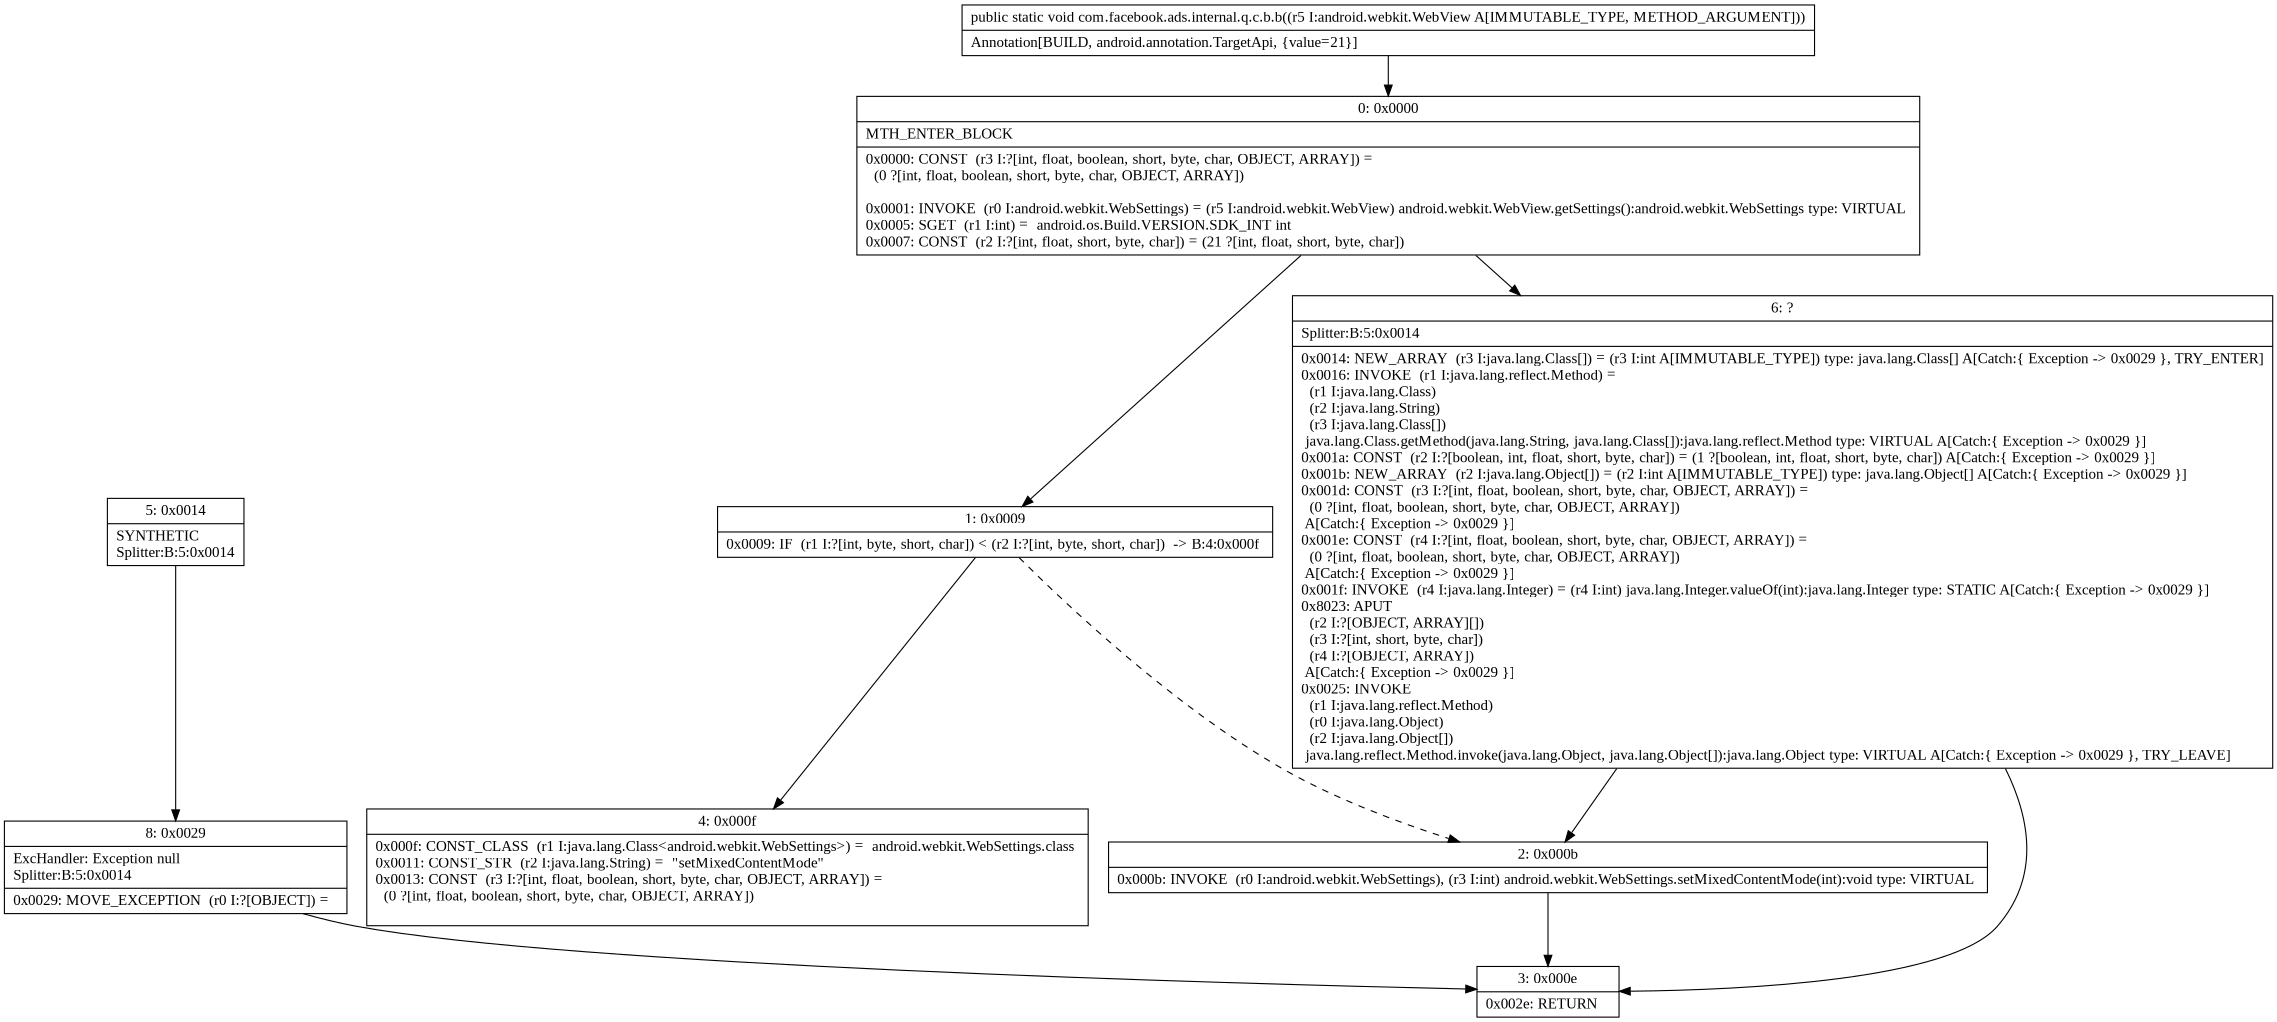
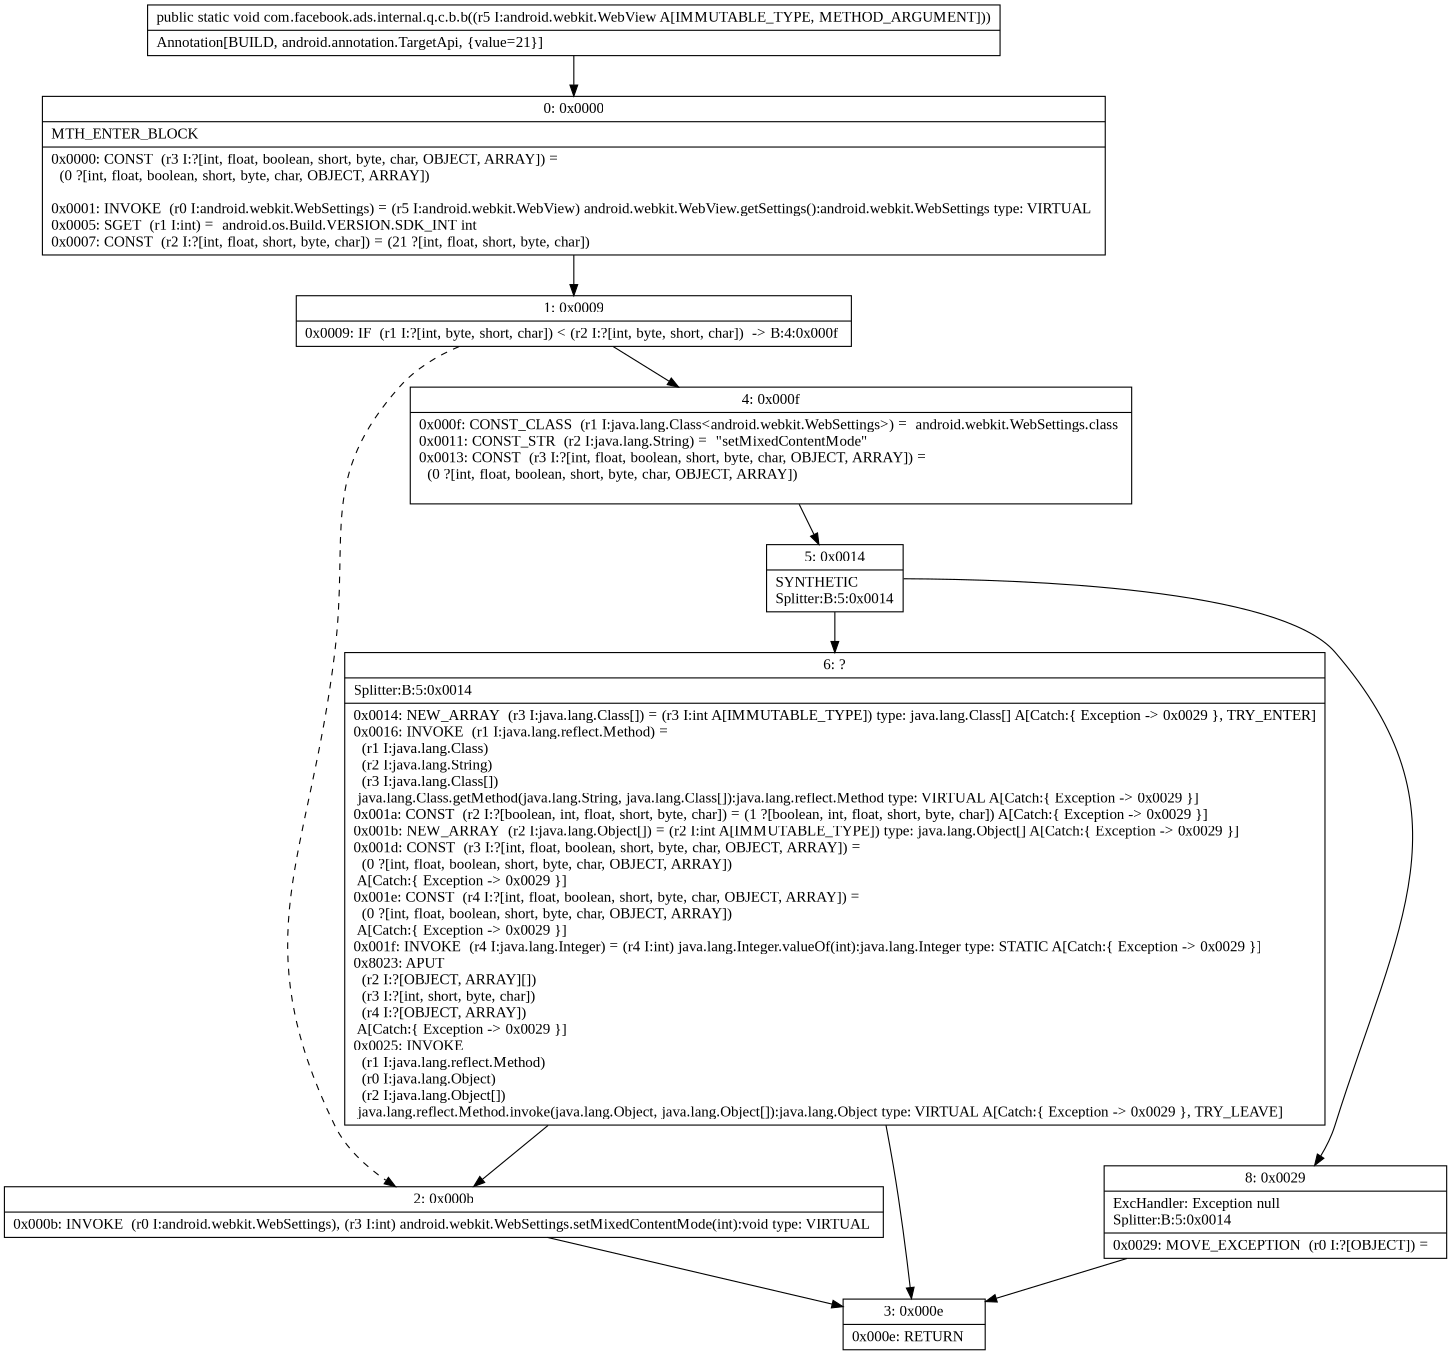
(1494, 272) -> (835, 627)
none -> (807, 519)
(1548, 1004) -> (914, 1337)
